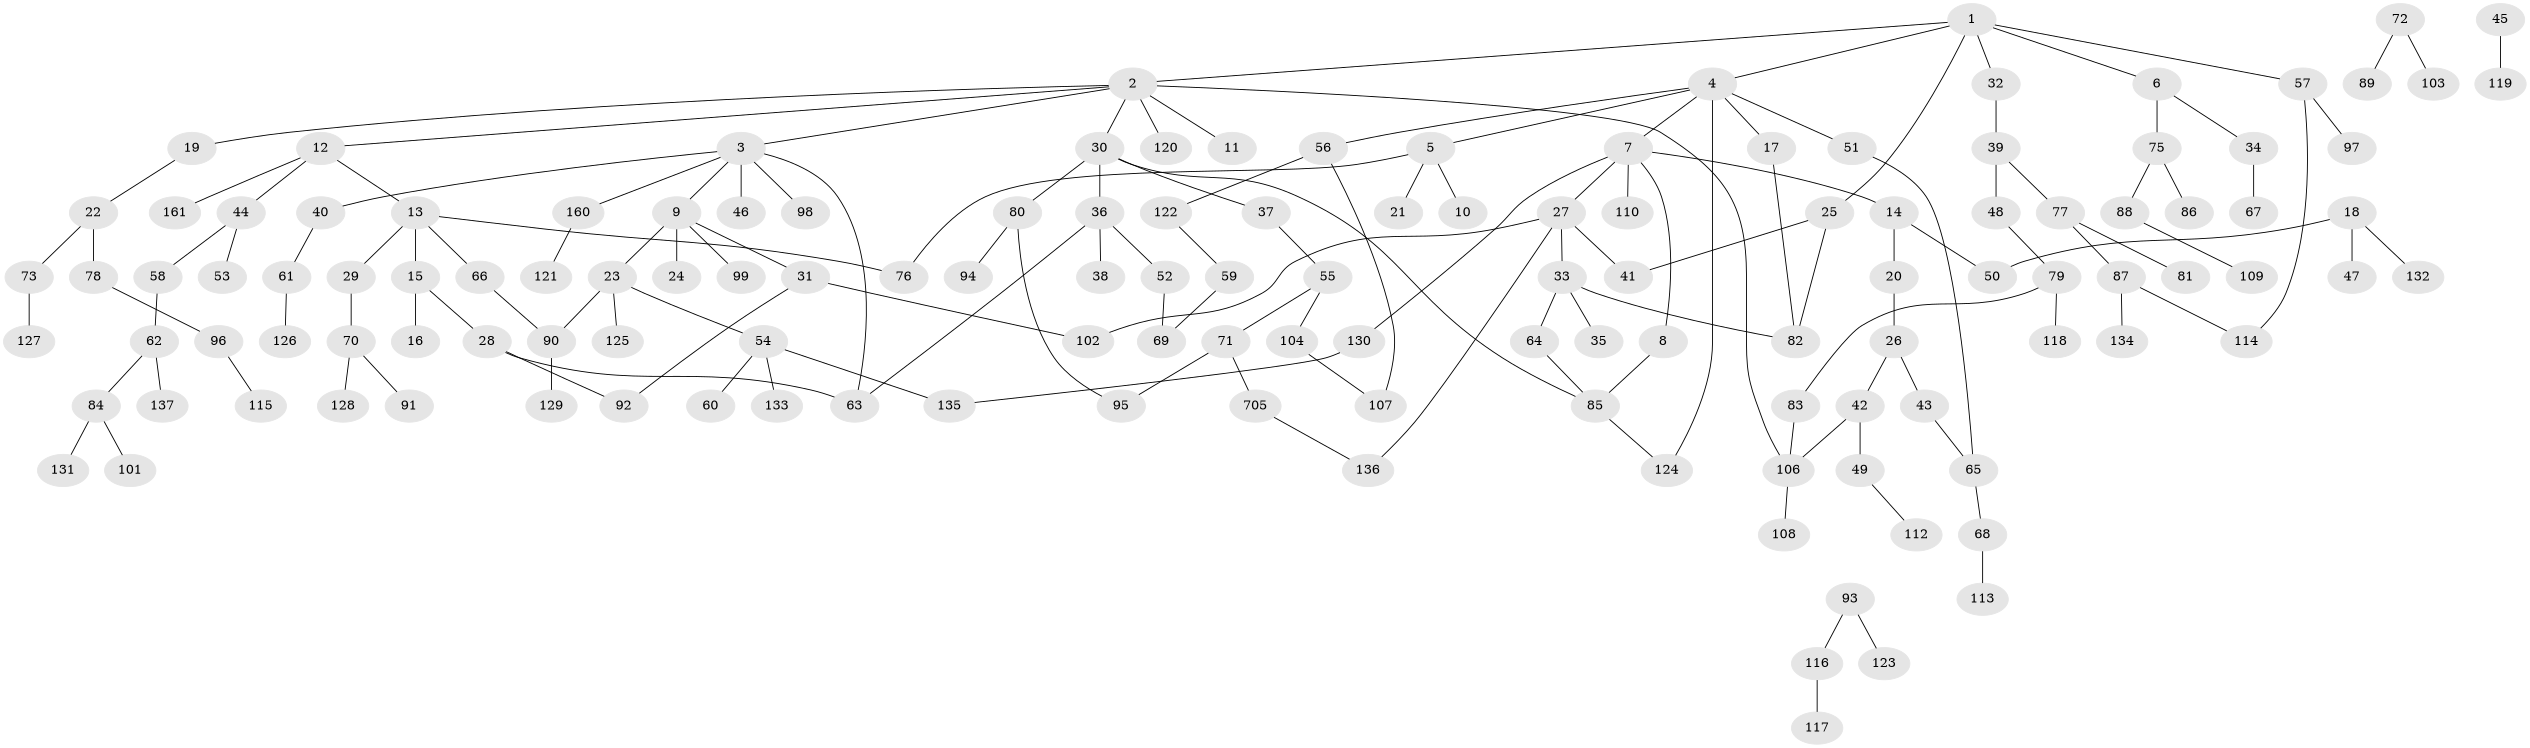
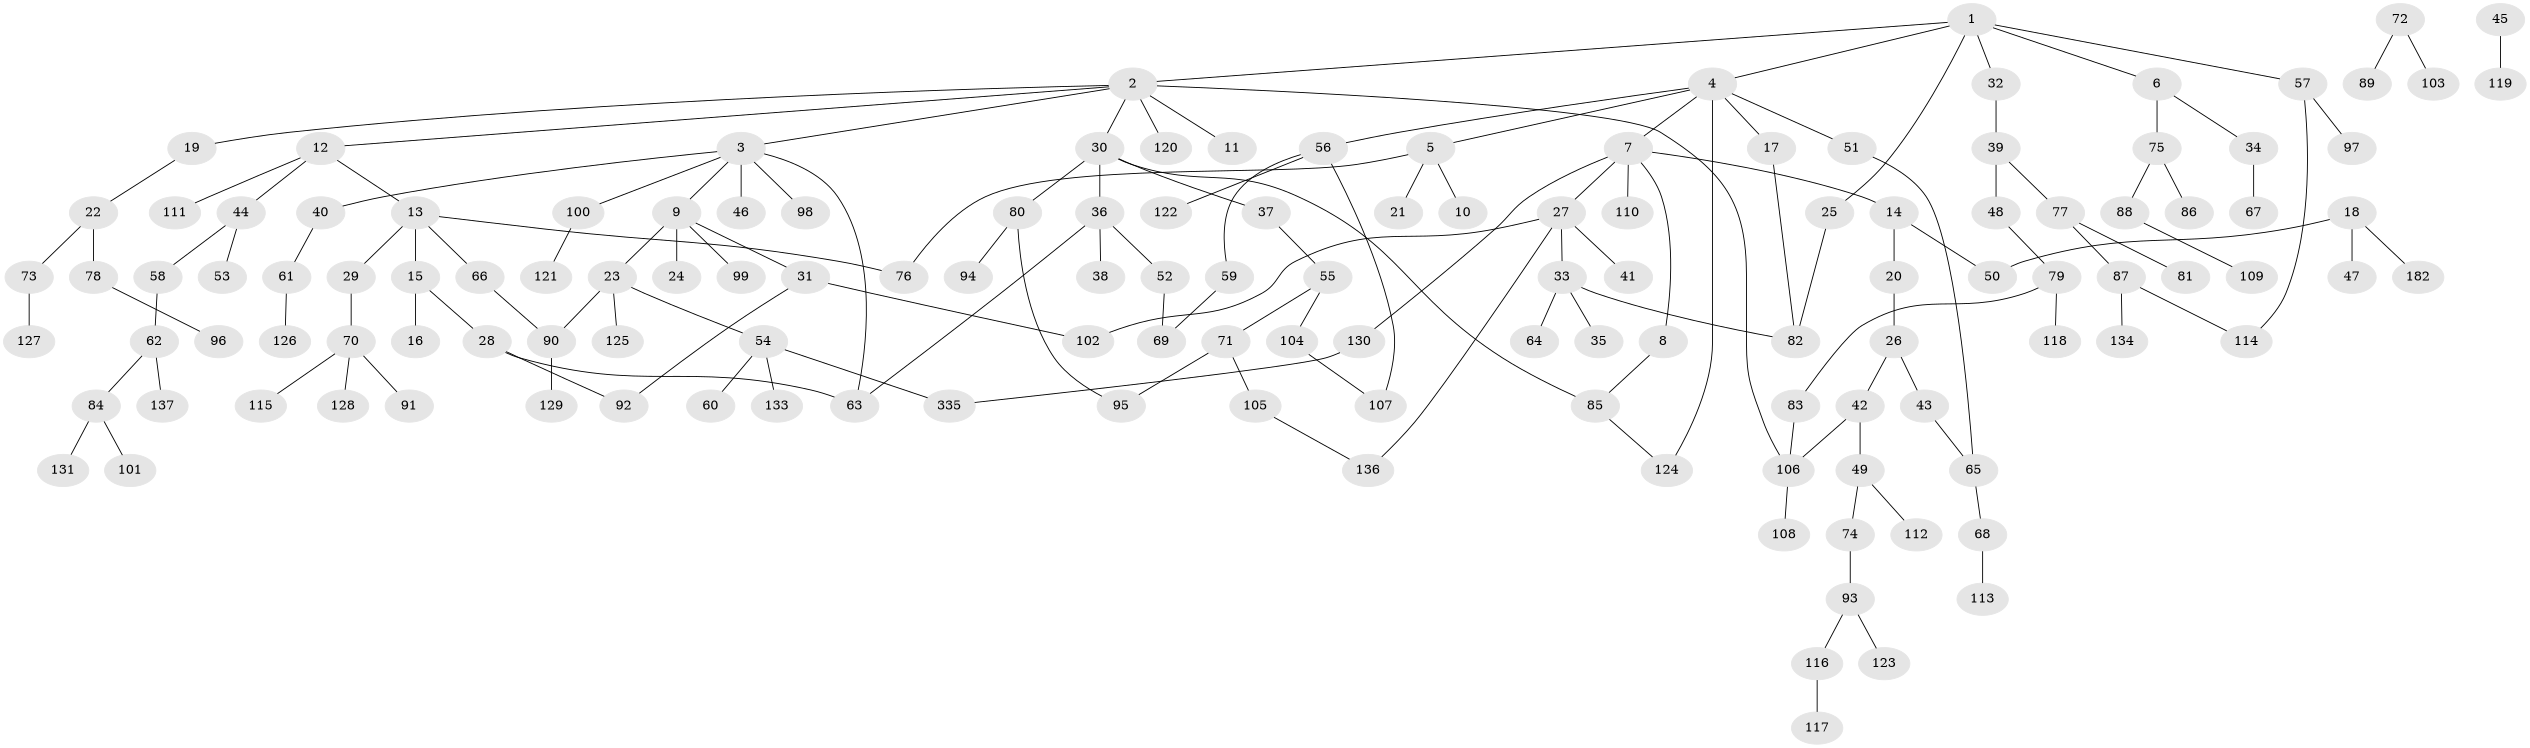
(175, 213) -> (175, 213)
(578, 213) -> (578, 213)
(1198, 245) -> (1238, 191)
(1729, 245) -> none
(2418, 277) -> (2418, 277)
(240, 374) -> (306, 374)
(1565, 374) -> none
(950, 406) -> (950, 406)
(1255, 406) -> (1255, 406)
none -> (1850, 535)
